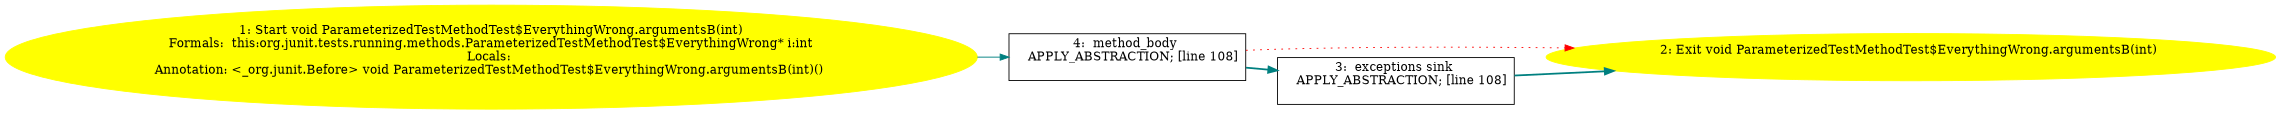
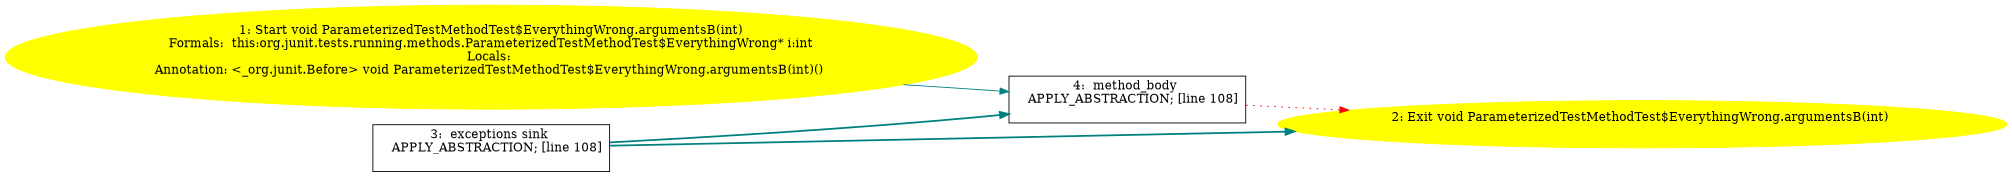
(1257, 69) -> (805, 131)
